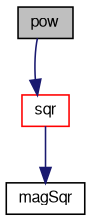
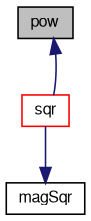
(35, 59) -> (56, 75)
